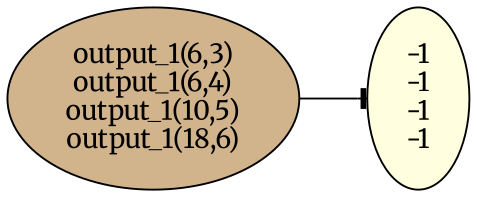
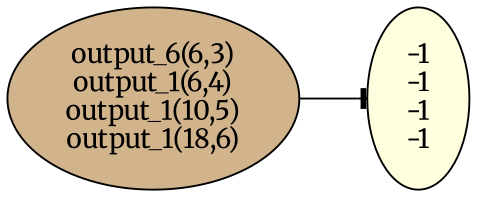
(153, 99) -> (153, 99)
